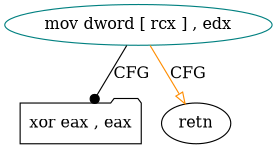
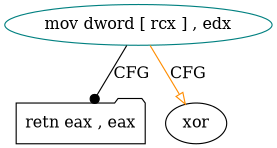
(81, 123) -> (81, 123)
(196, 123) -> (196, 123)
